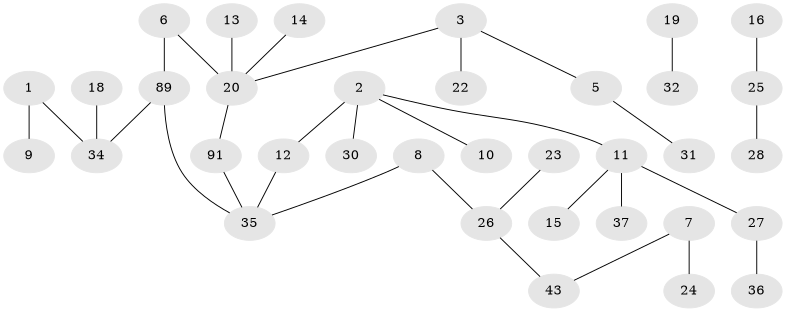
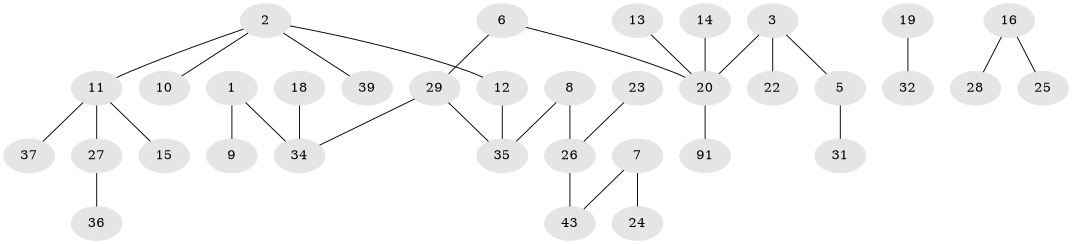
(164, 88) -> (435, 88)
(757, 122) -> (992, 54)
(351, 156) -> (367, 88)
(233, 190) -> none
